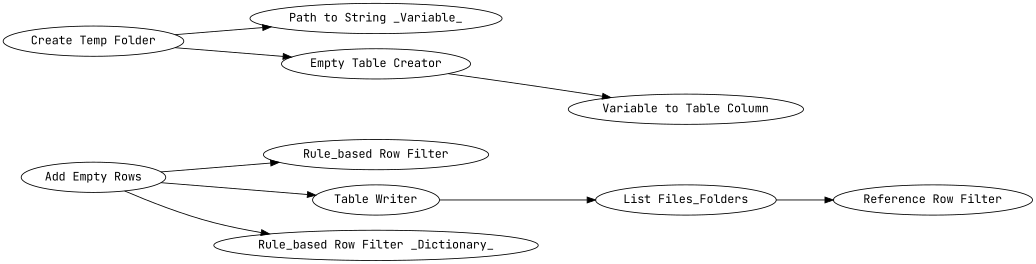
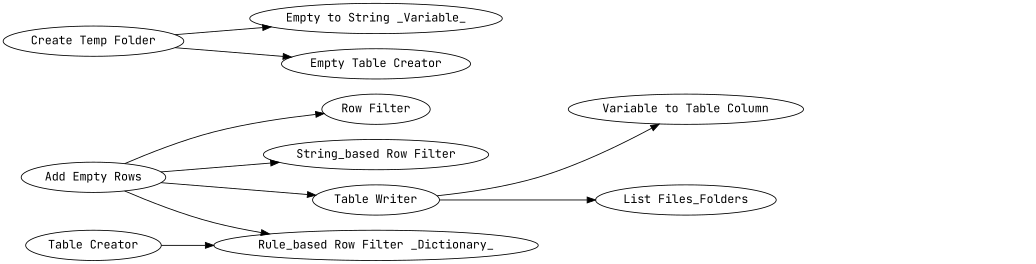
(376, 18) -> (376, 18)
(525, 85) -> (548, 174)
none -> (376, 109)
(376, 155) -> (376, 155)
(933, 200) -> none
none -> (93, 245)
